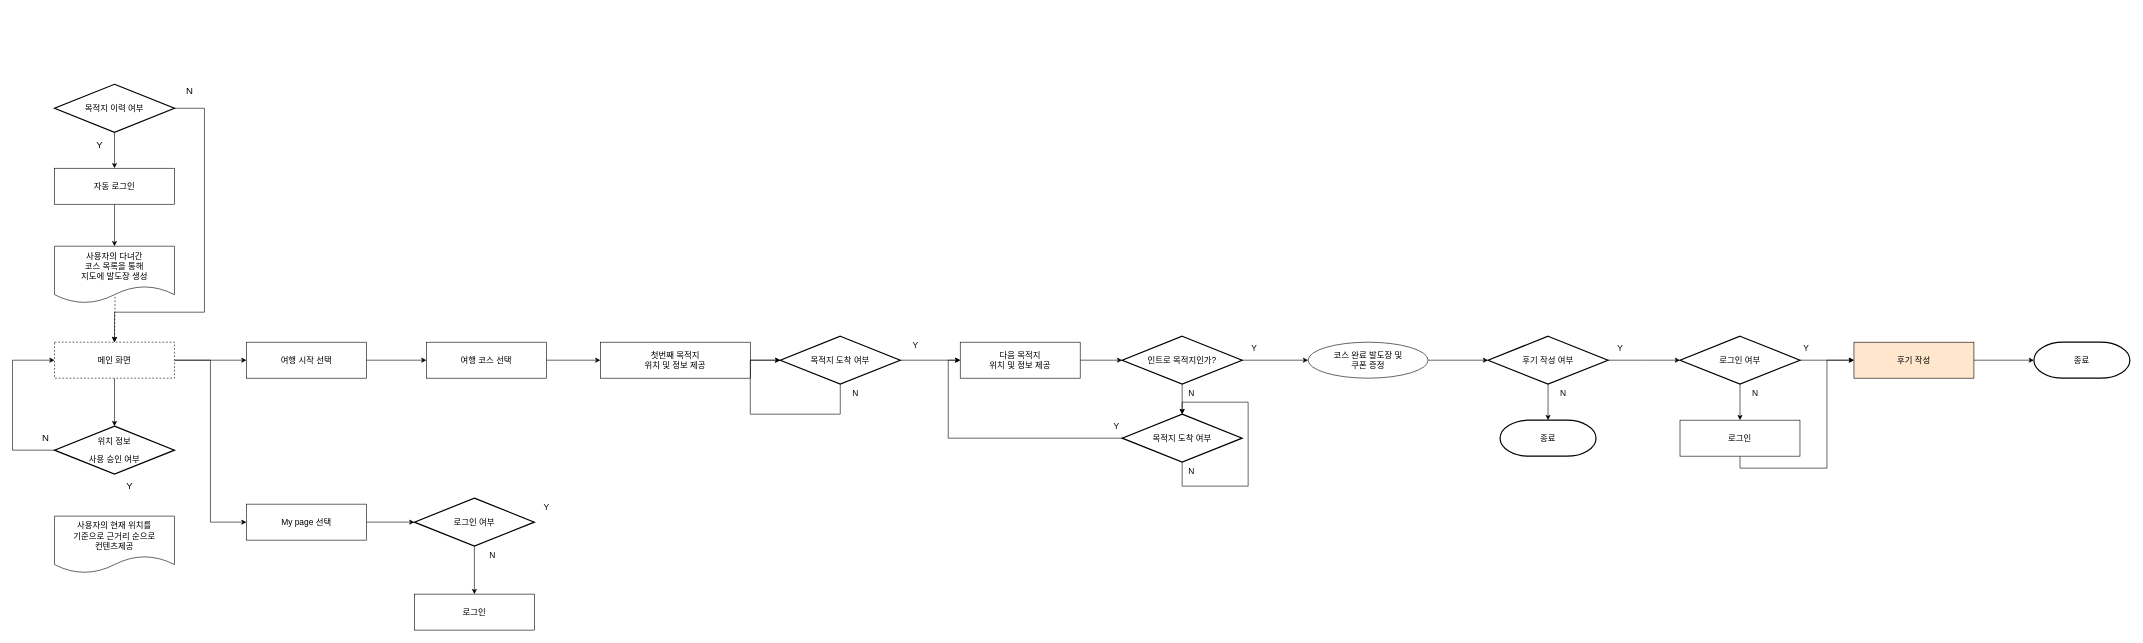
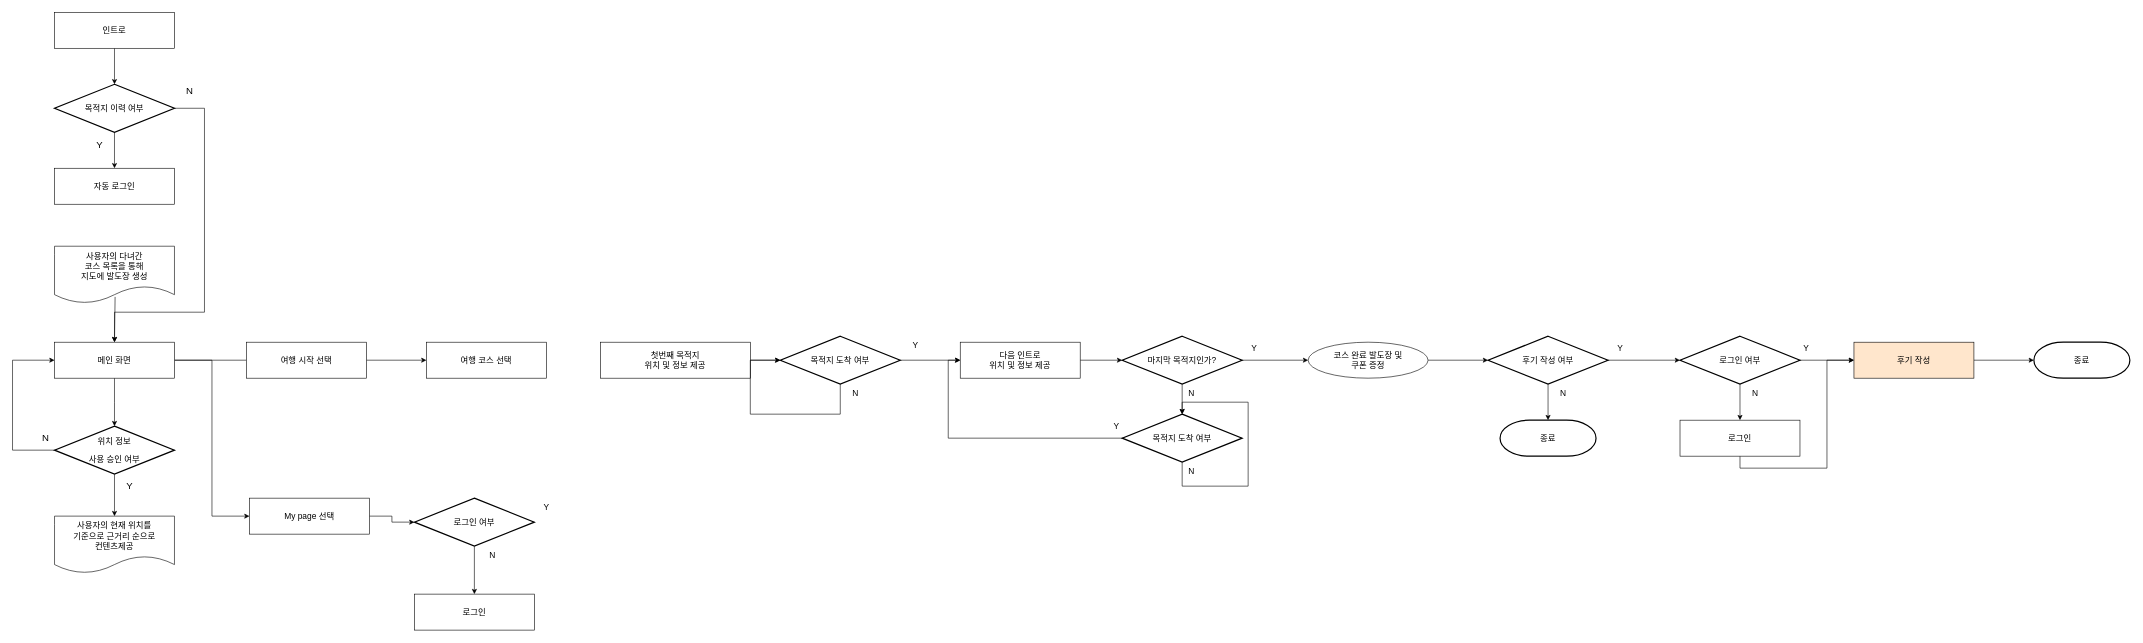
none -> (114, 30)
none -> (114, 64)
(114, 223) -> none
(115, 303) -> (115, 303)
(114, 360) -> (114, 360)
(240, 360) -> (242, 360)
(594, 360) -> none
(1020, 360) -> (1020, 360)
(1182, 360) -> (1182, 360)
none -> (114, 493)
(306, 522) -> (309, 516)
